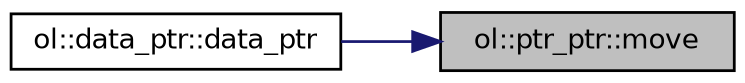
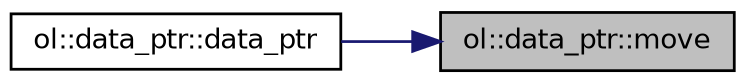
(587, 42) -> (587, 42)
